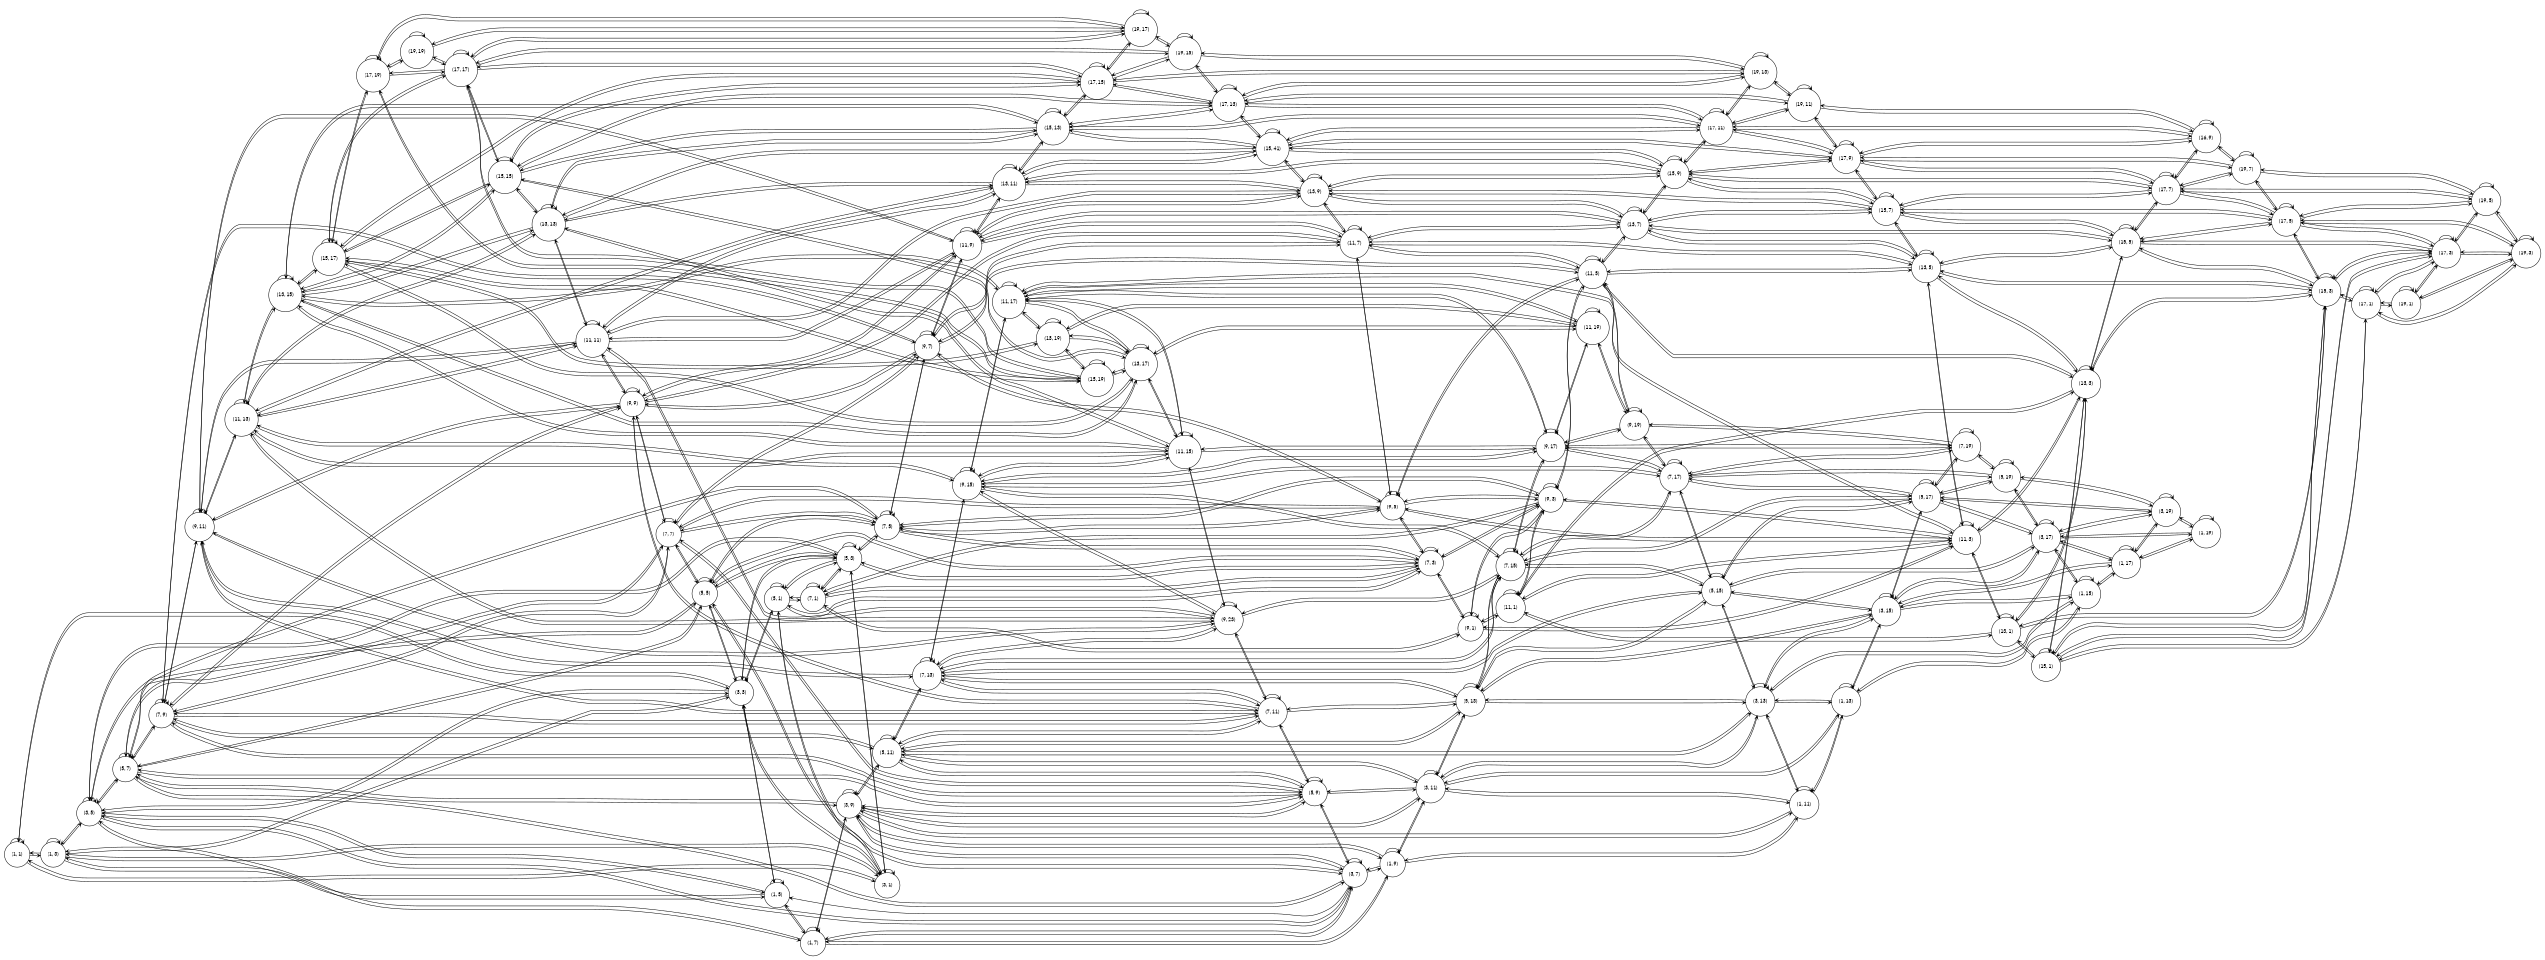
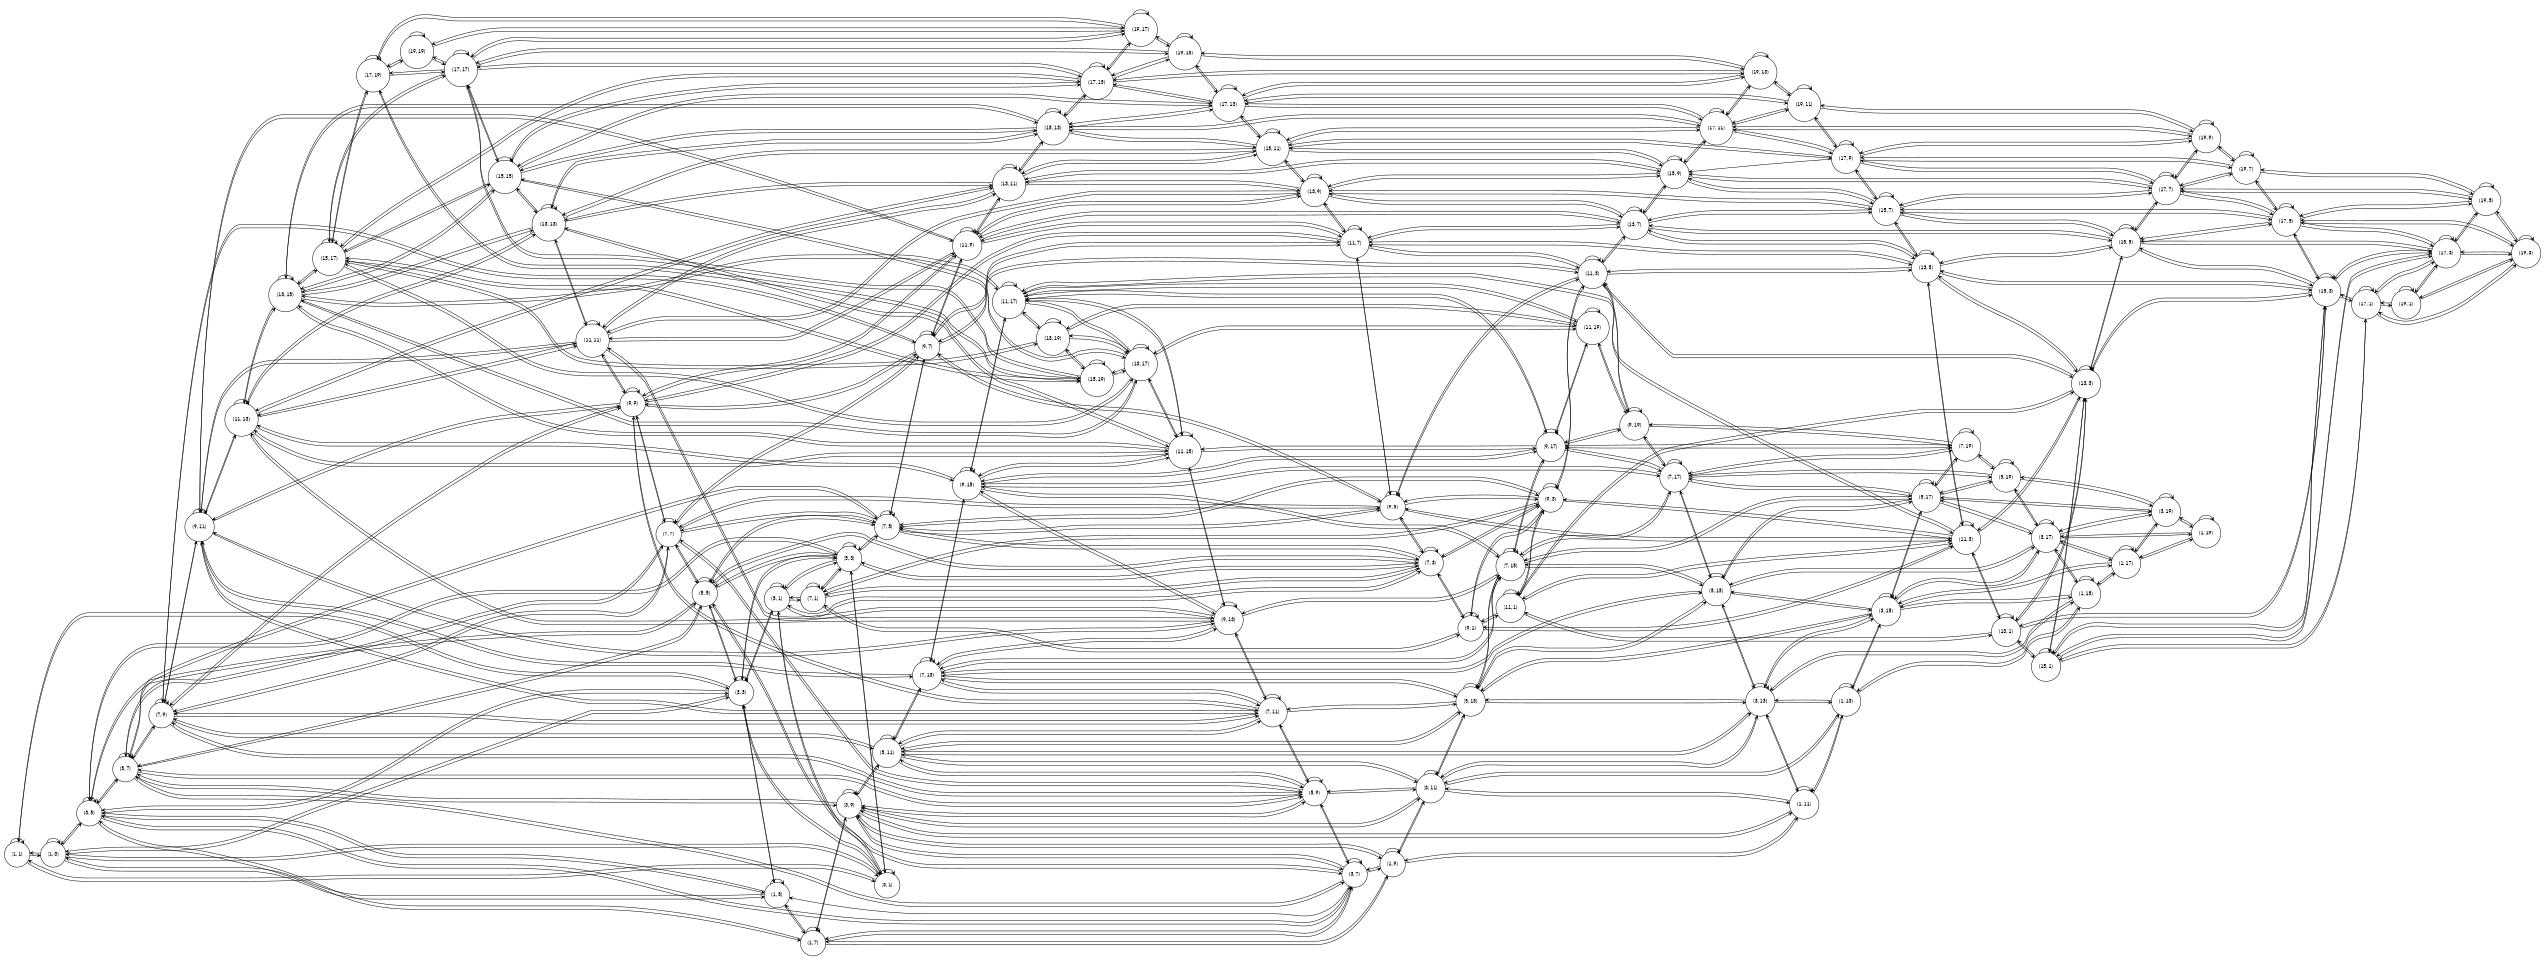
(2206, 138) -> (2206, 138)
(1273, 149) -> (1273, 149)
(1759, 168) -> none
(1229, 620) -> (1229, 620)
